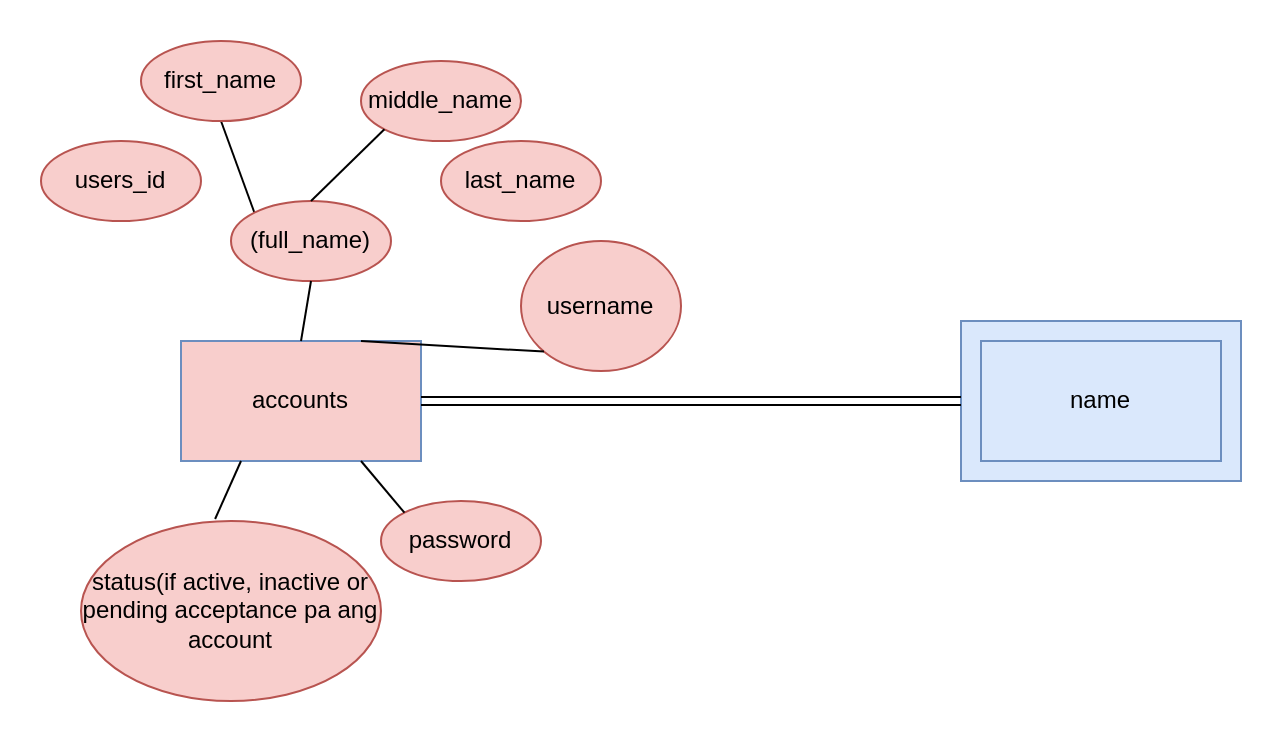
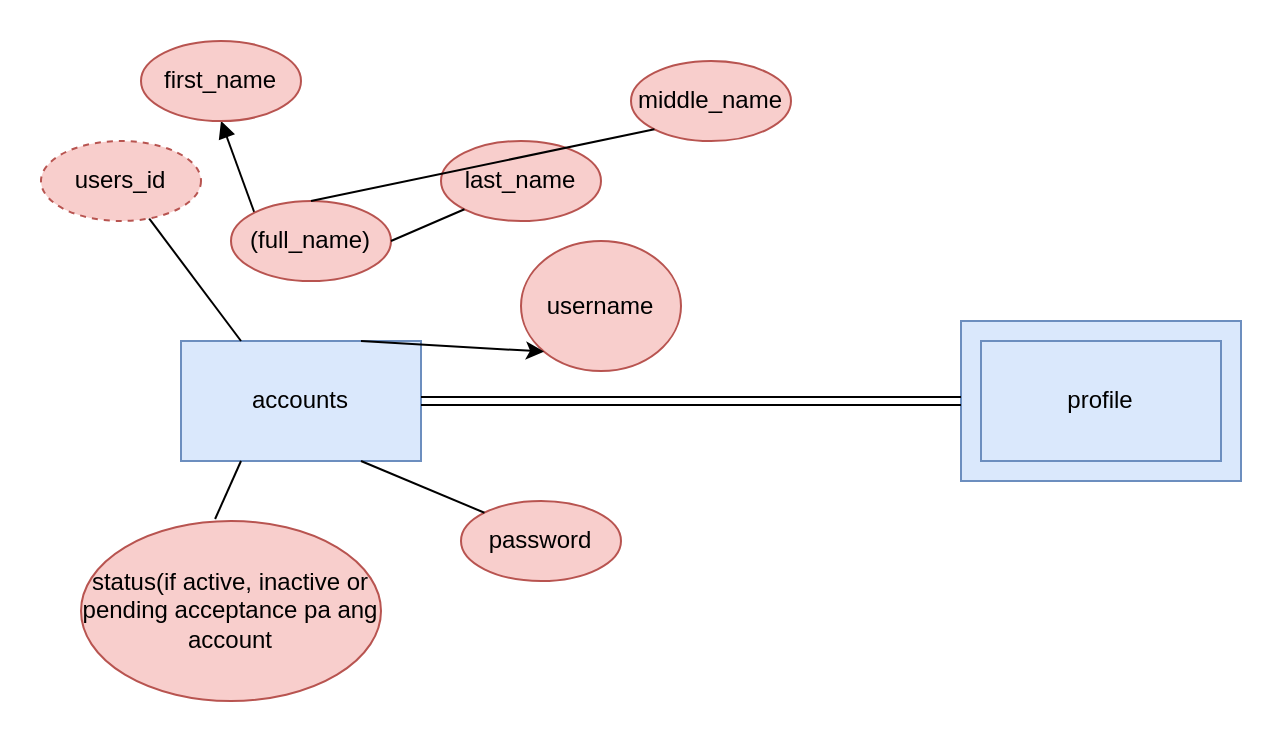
(441, 101) -> (711, 101)
(224, 130) -> (227, 137)
(121, 181) -> (121, 181)
none -> (427, 225)
none -> (195, 280)
(306, 311) -> none
(534, 351) -> (529, 351)
(301, 401) -> (301, 401)
(1101, 401) -> (1101, 401)
(461, 541) -> (541, 541)
